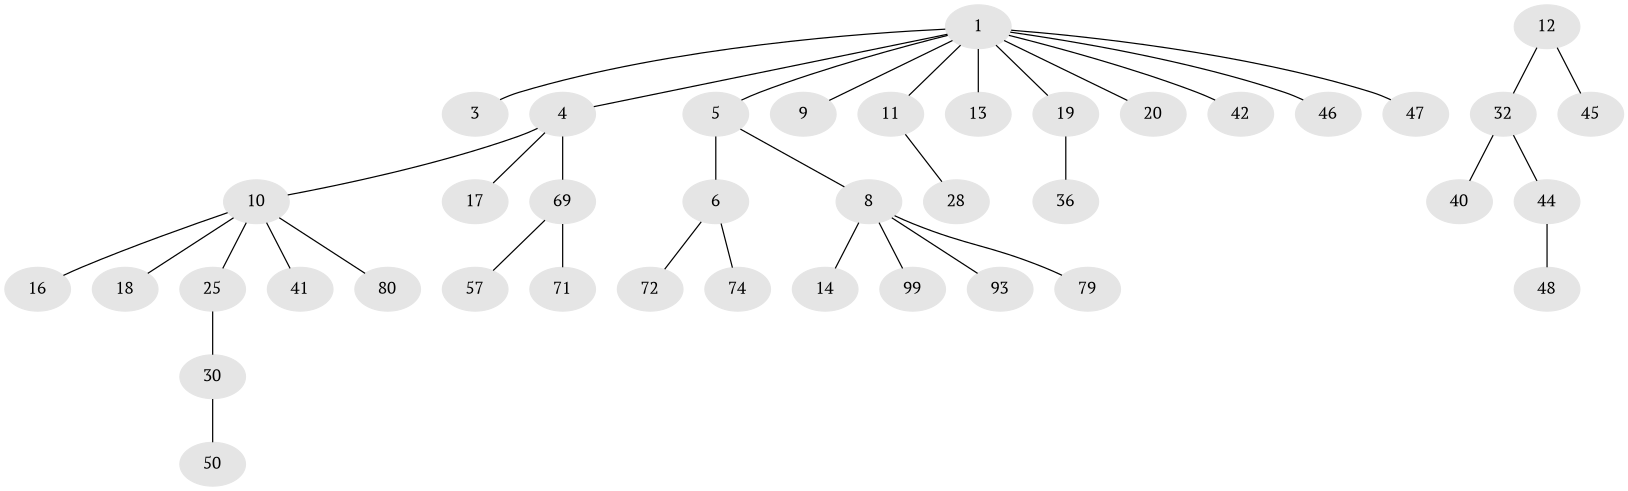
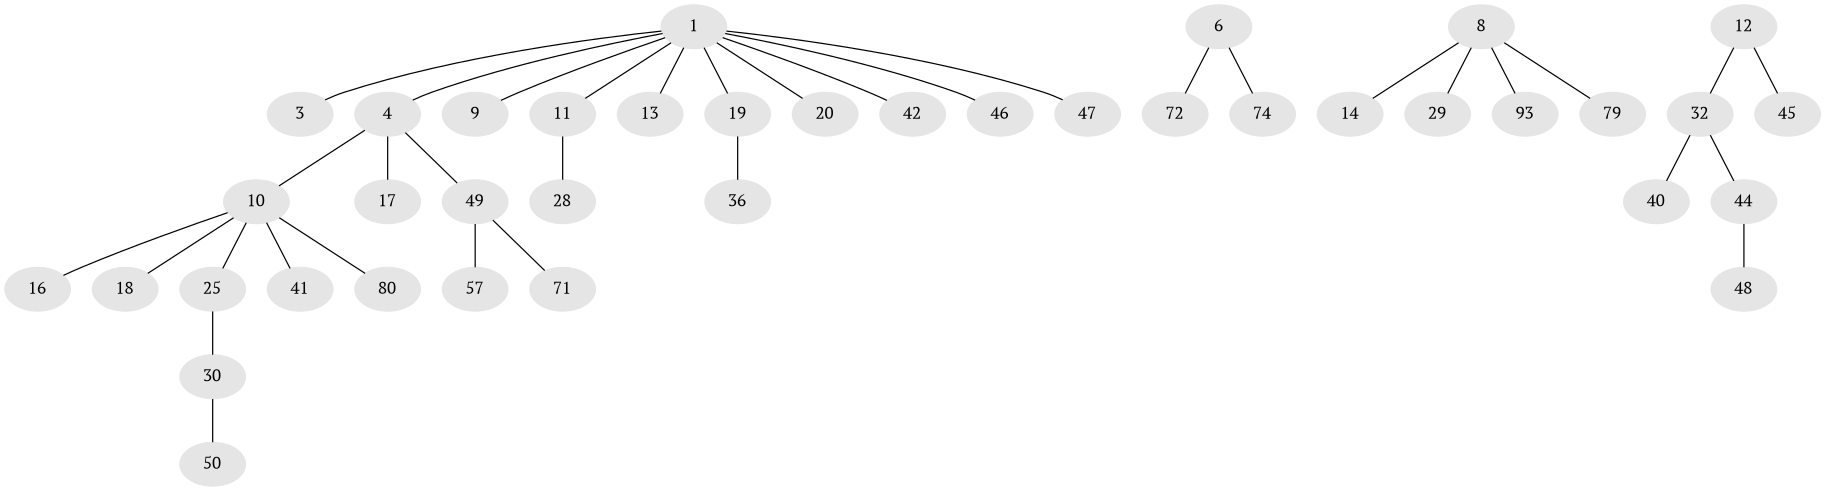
(716, 114) -> none
(563, 202) -> (475, 202)
(913, 289) -> (1438, 114)
